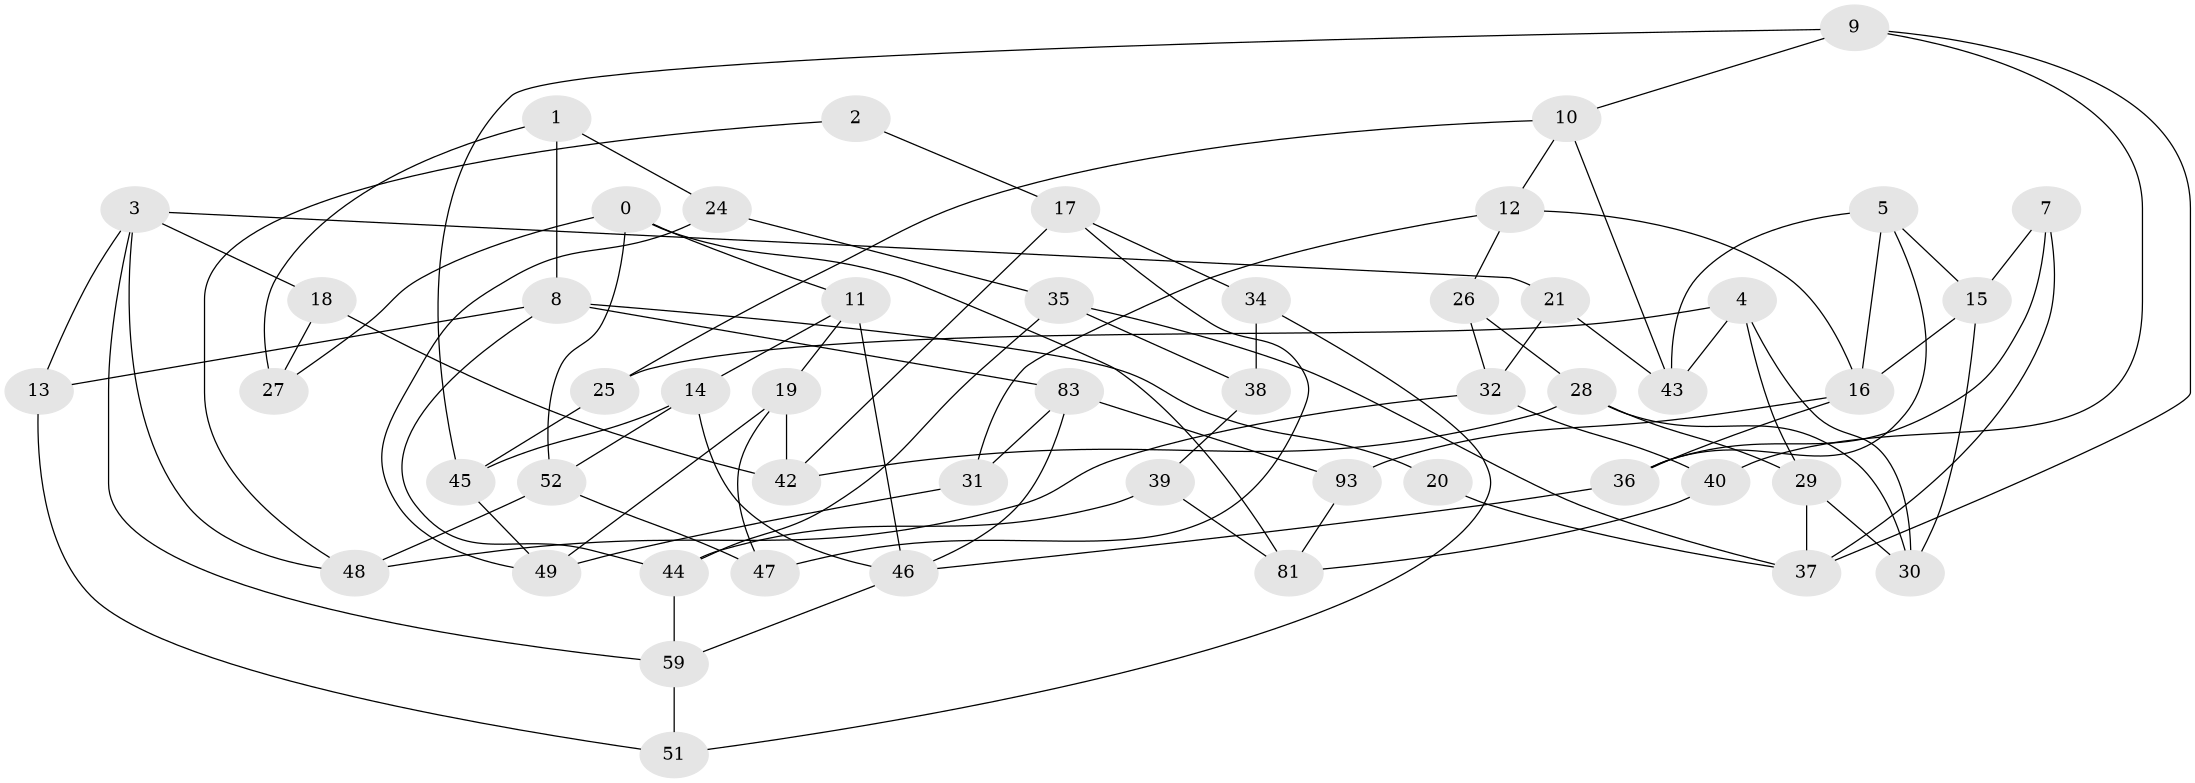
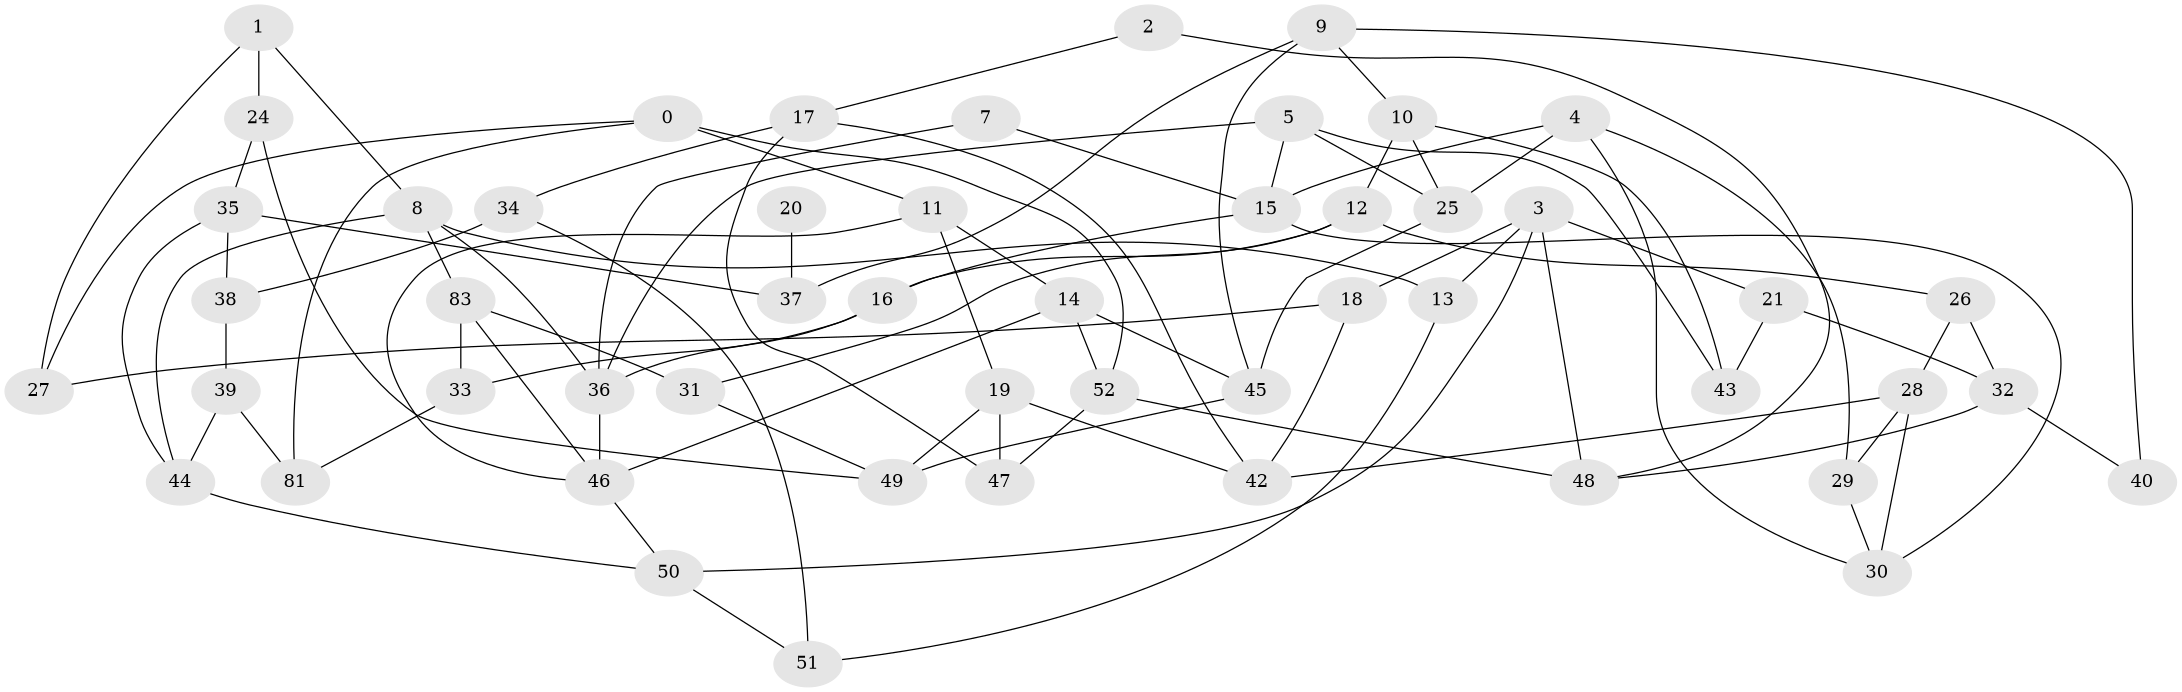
(1872, 300) -> (1363, 161)
(989, 345) -> (520, 292)
(1708, 346) -> (1404, 158)
(1996, 415) -> none
(1347, 482) -> (461, 391)
(1807, 528) -> none
(1508, 544) -> none
(674, 664) -> (669, 573)
